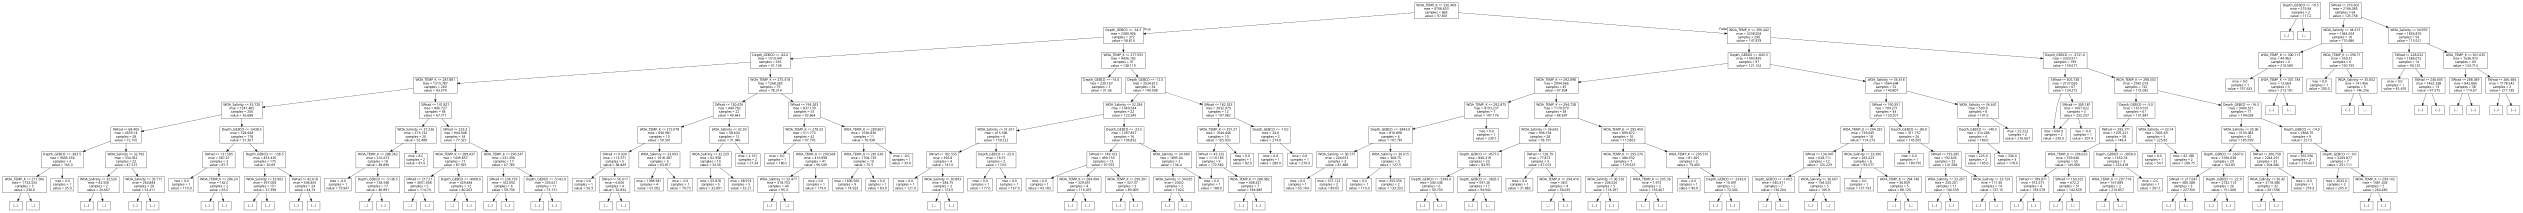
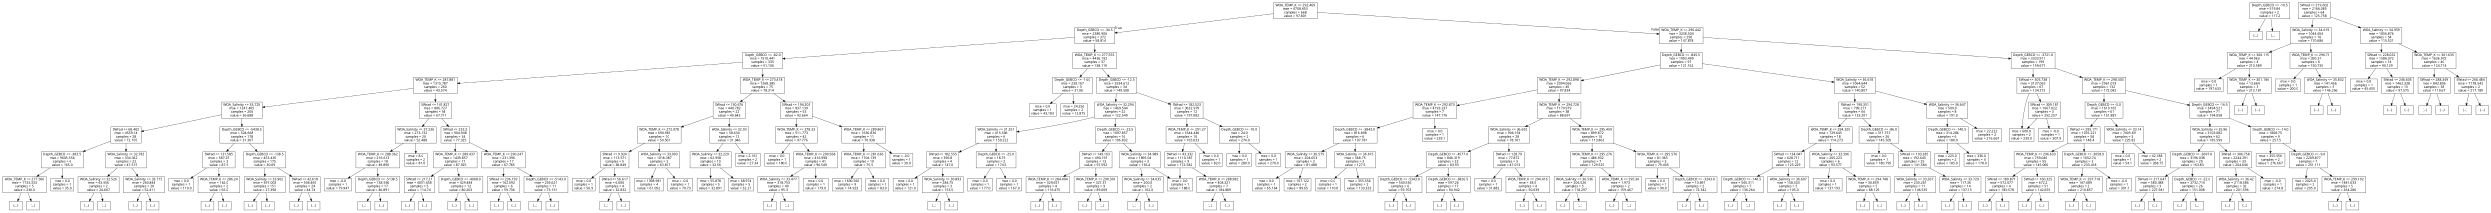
none -> (1074, 110)
(1070, 171) -> (1057, 98)
